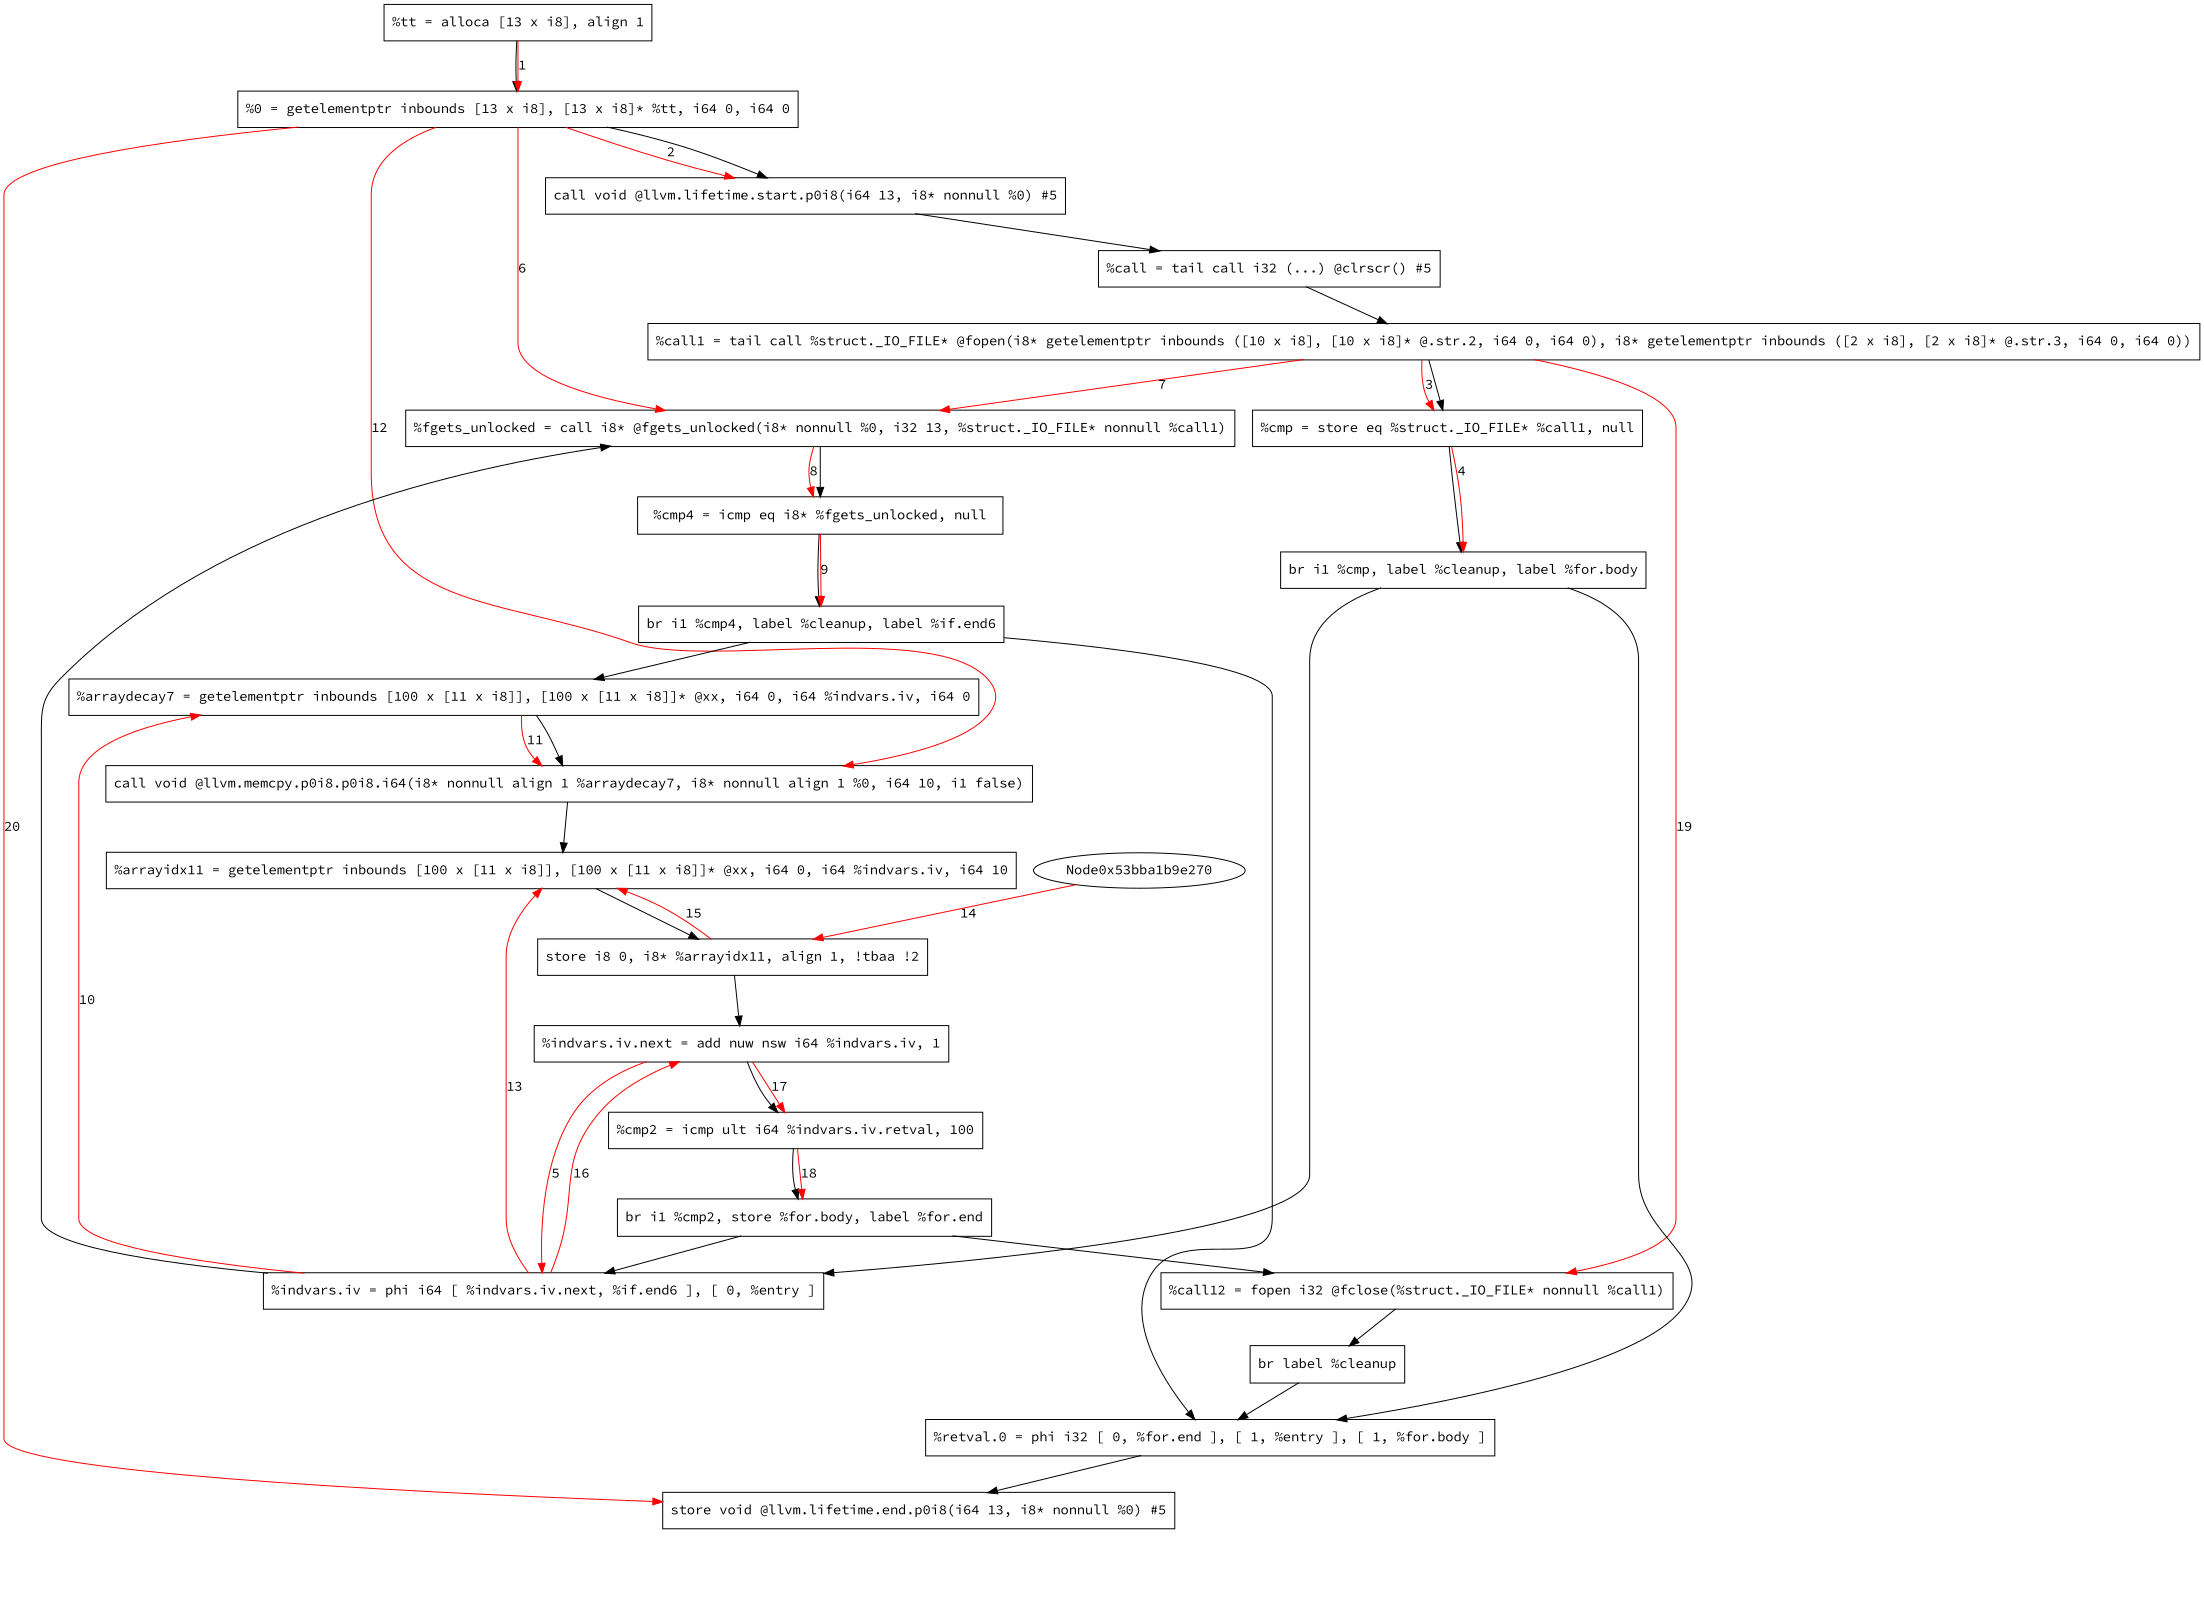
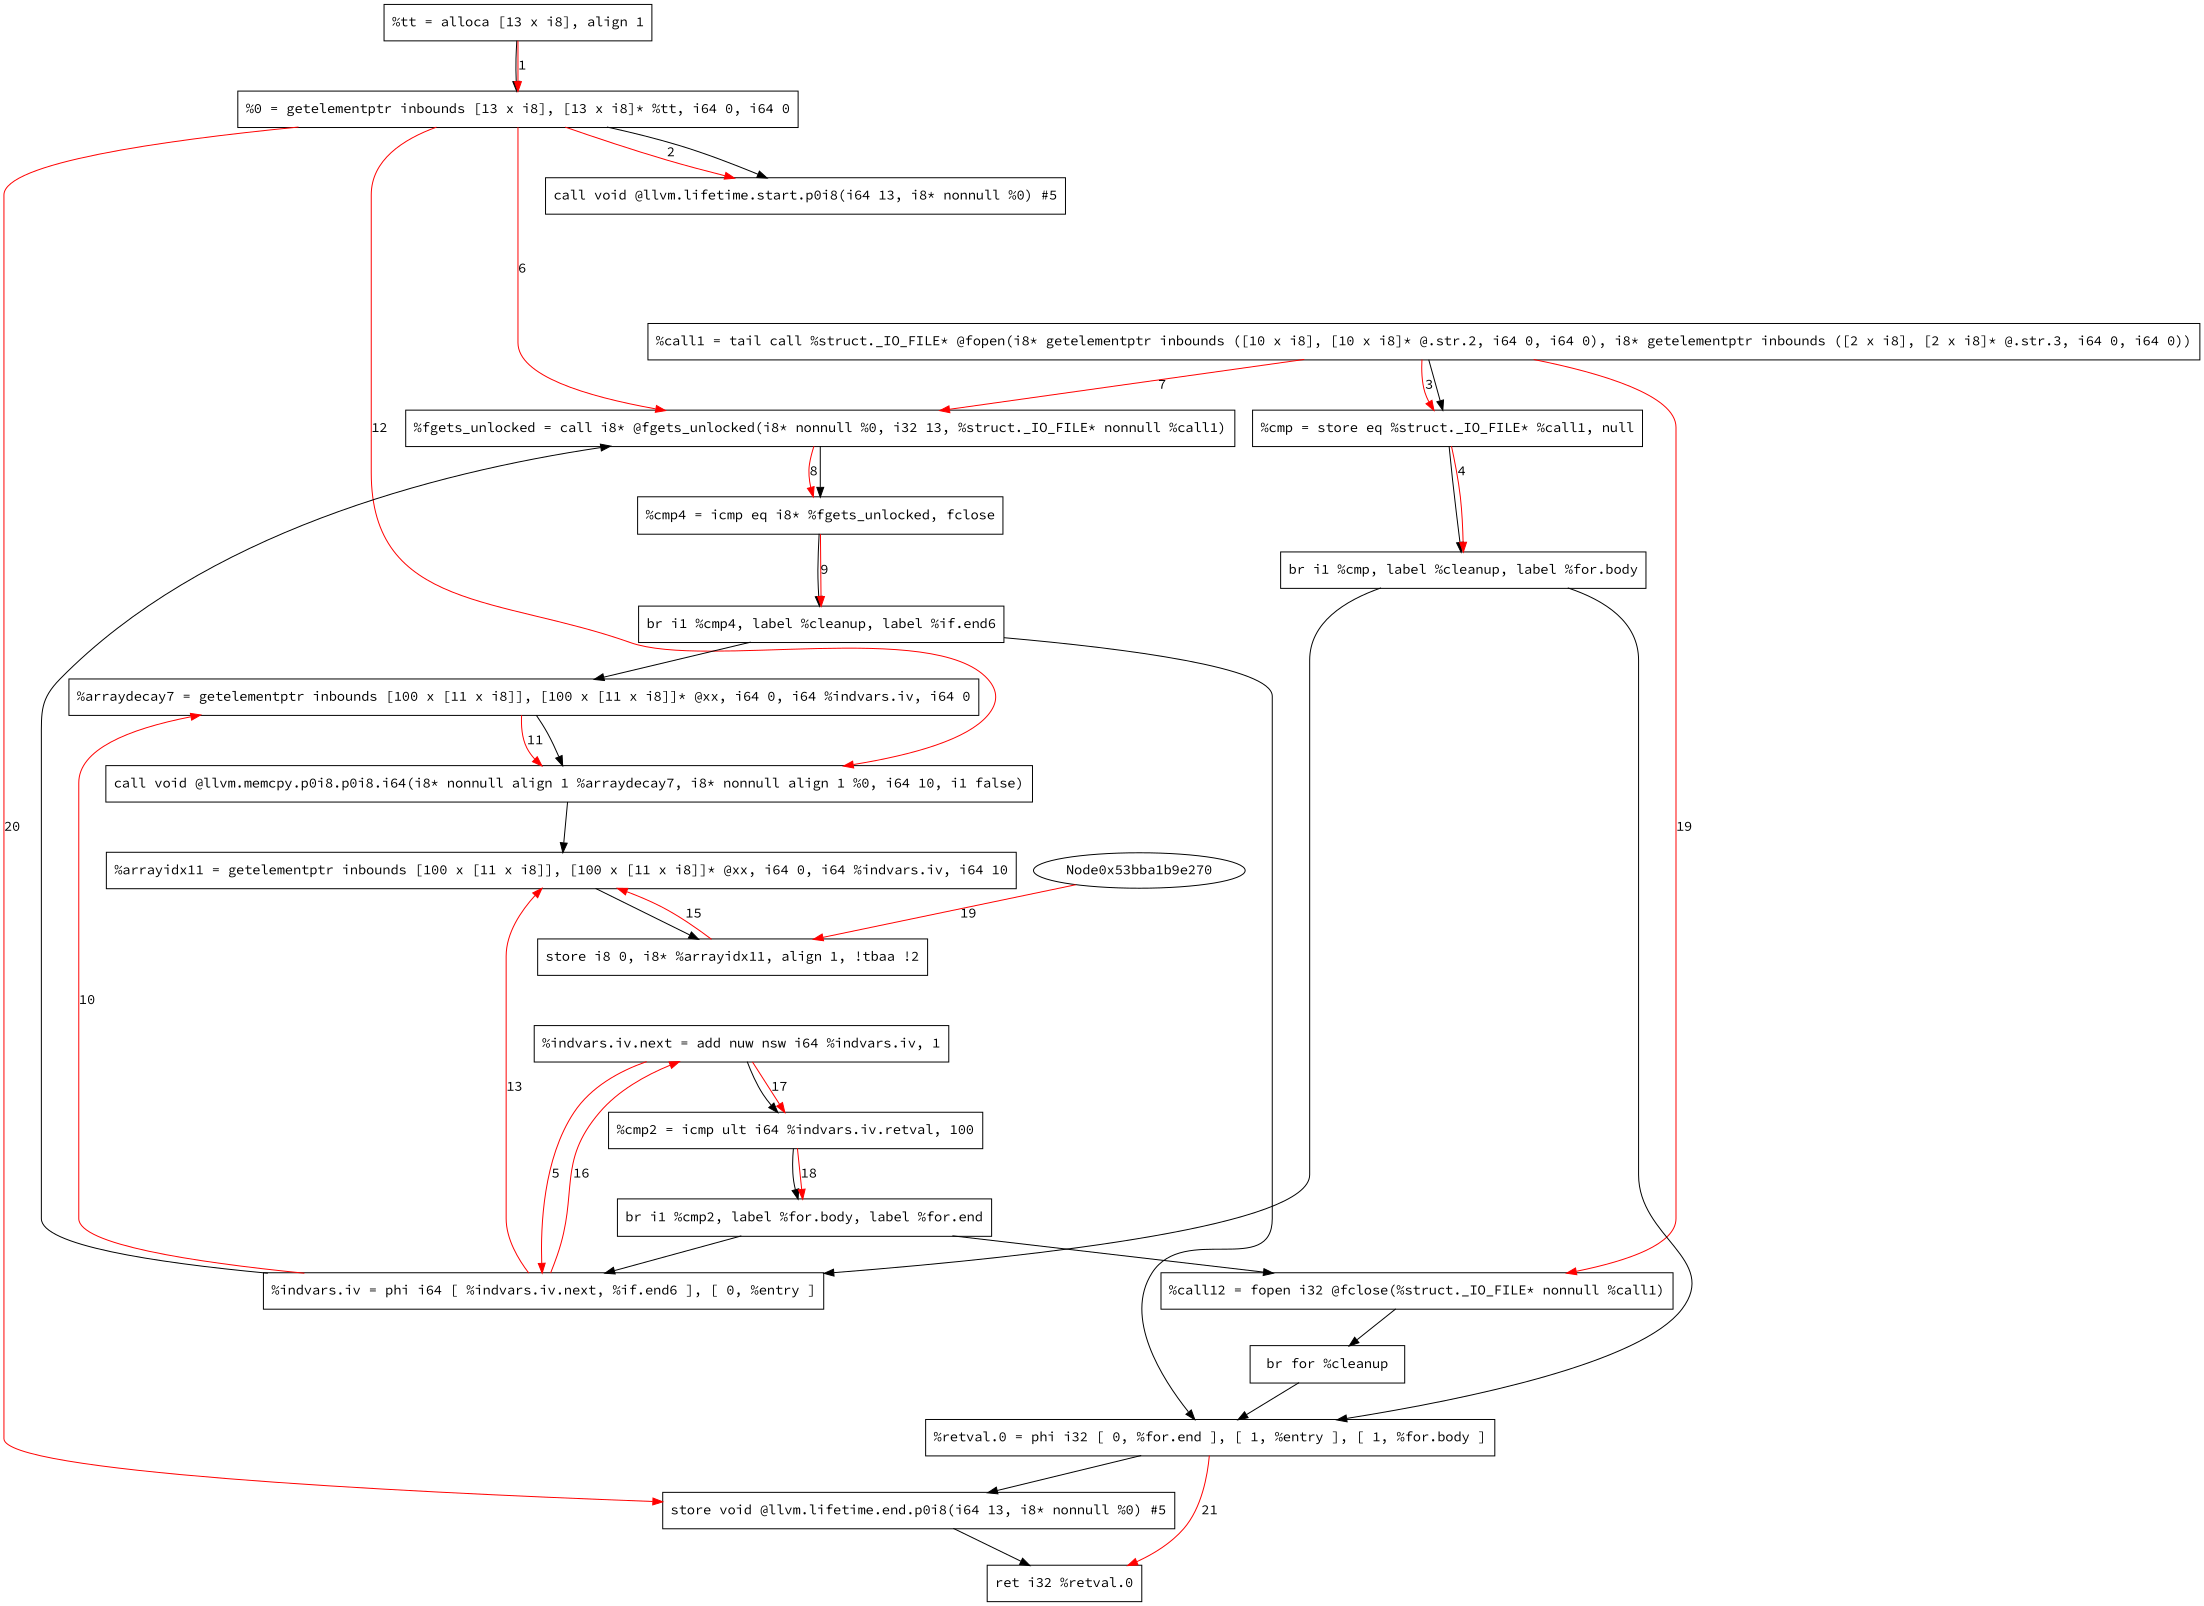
(1269, 269) -> none
(820, 516) -> (820, 516)
(968, 914) -> (968, 914)
(737, 996) -> none
(805, 1218) -> (805, 1218)
(1327, 1364) -> (1327, 1364)
none -> (1064, 1583)
